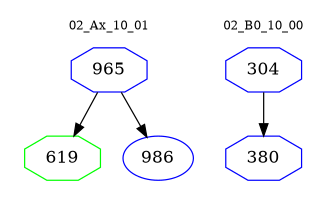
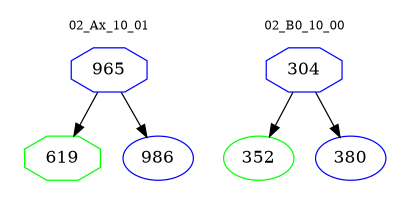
none -> (259, 158)
(264, 158) -> (351, 158)
